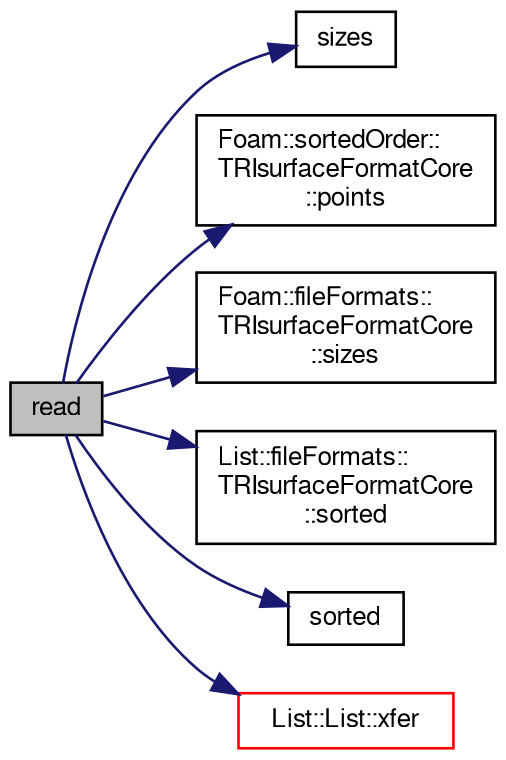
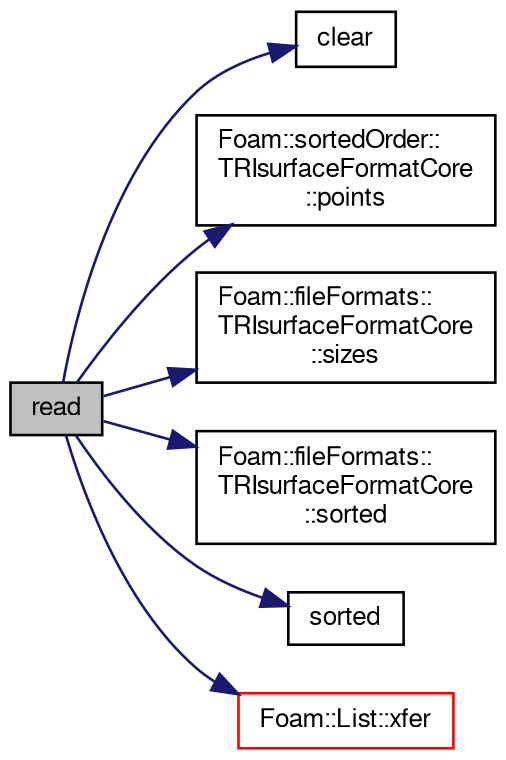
(346, 39) -> (346, 39)
(346, 487) -> (346, 487)
(346, 721) -> (346, 721)
